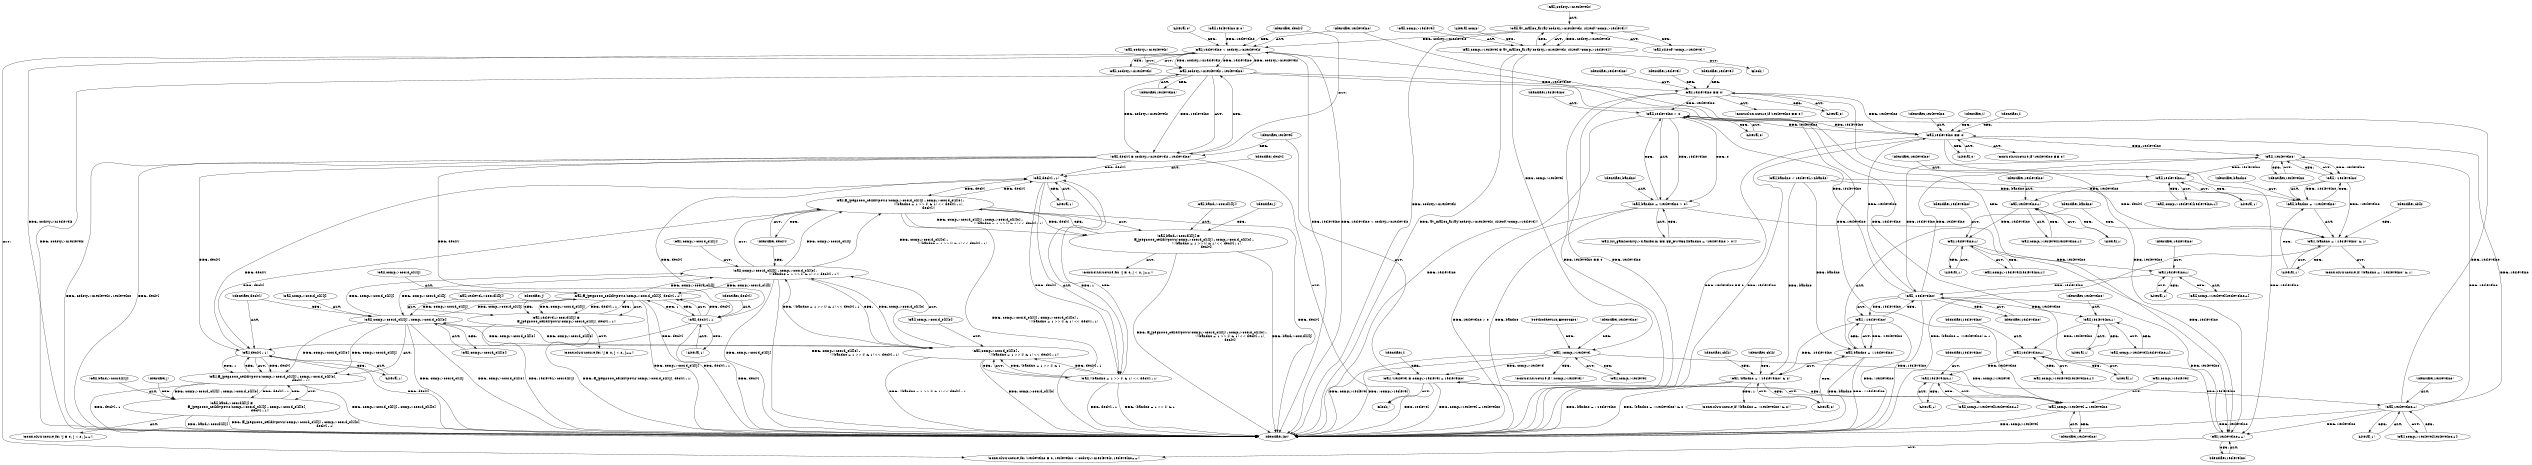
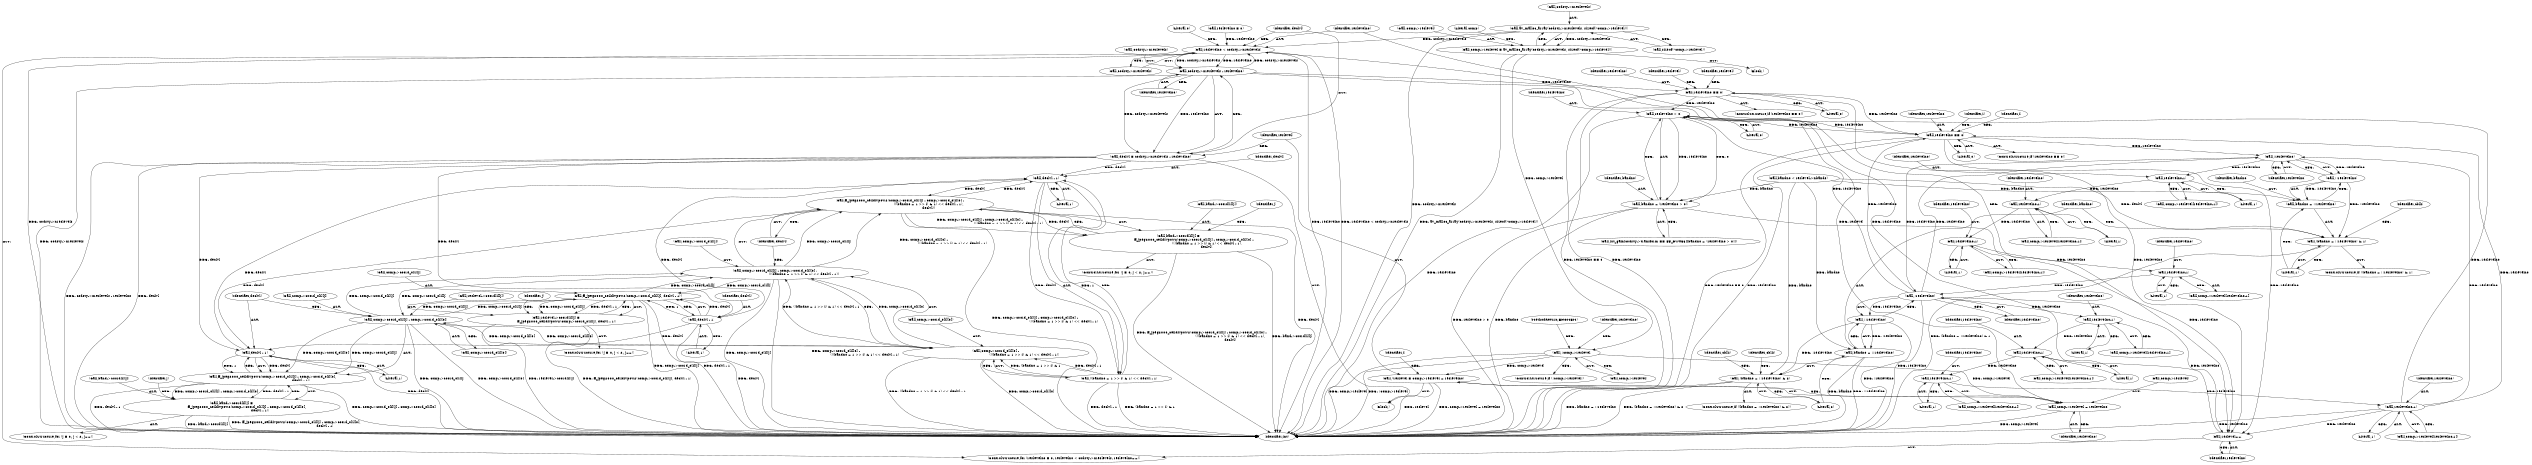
none -> (1730, 191)
(1851, 222) -> (1851, 222)
(1749, 392) -> (1749, 392)
(2228, 437) -> (2228, 437)
